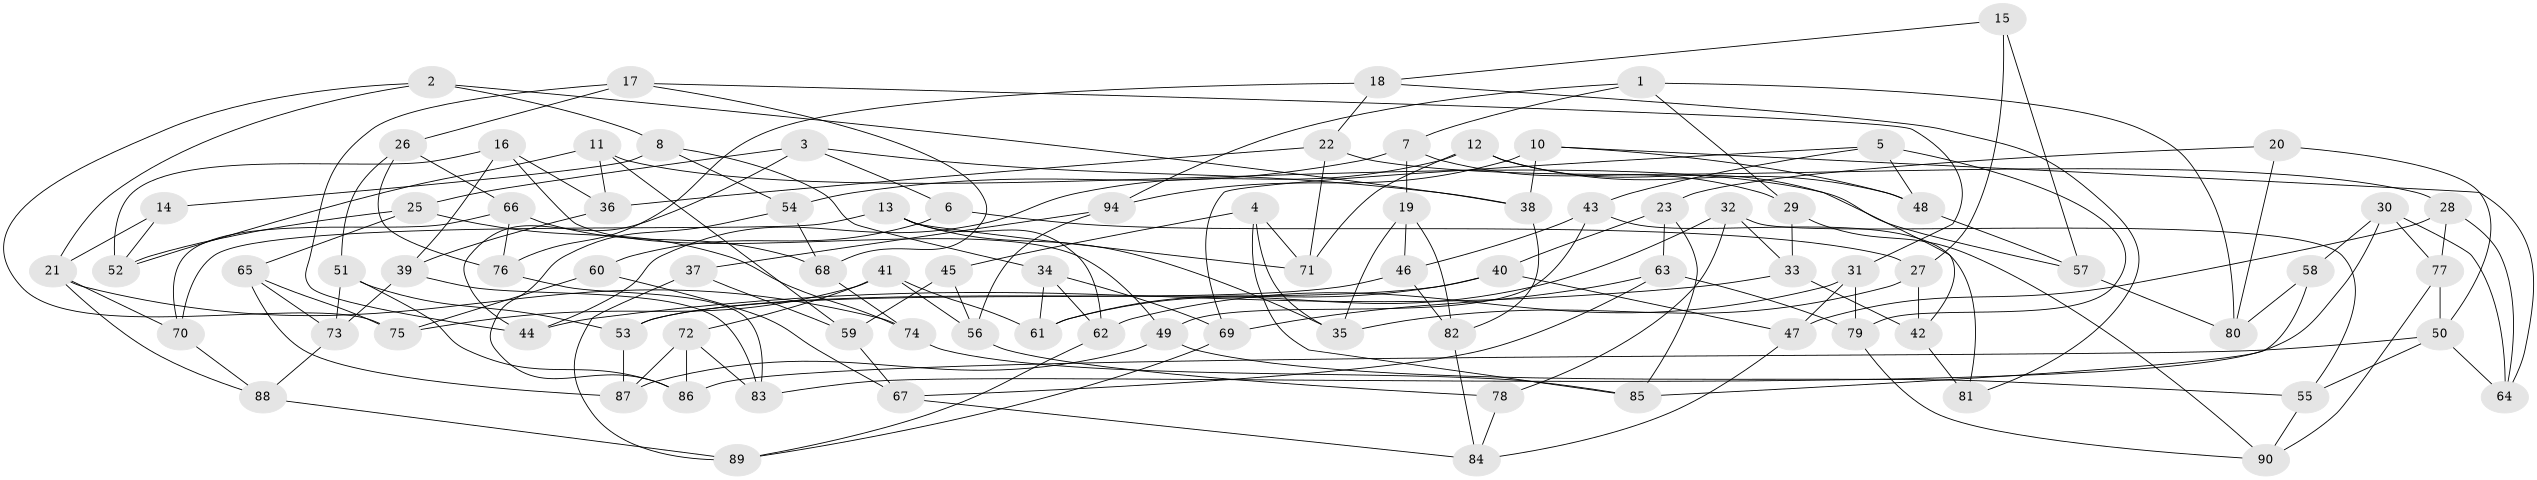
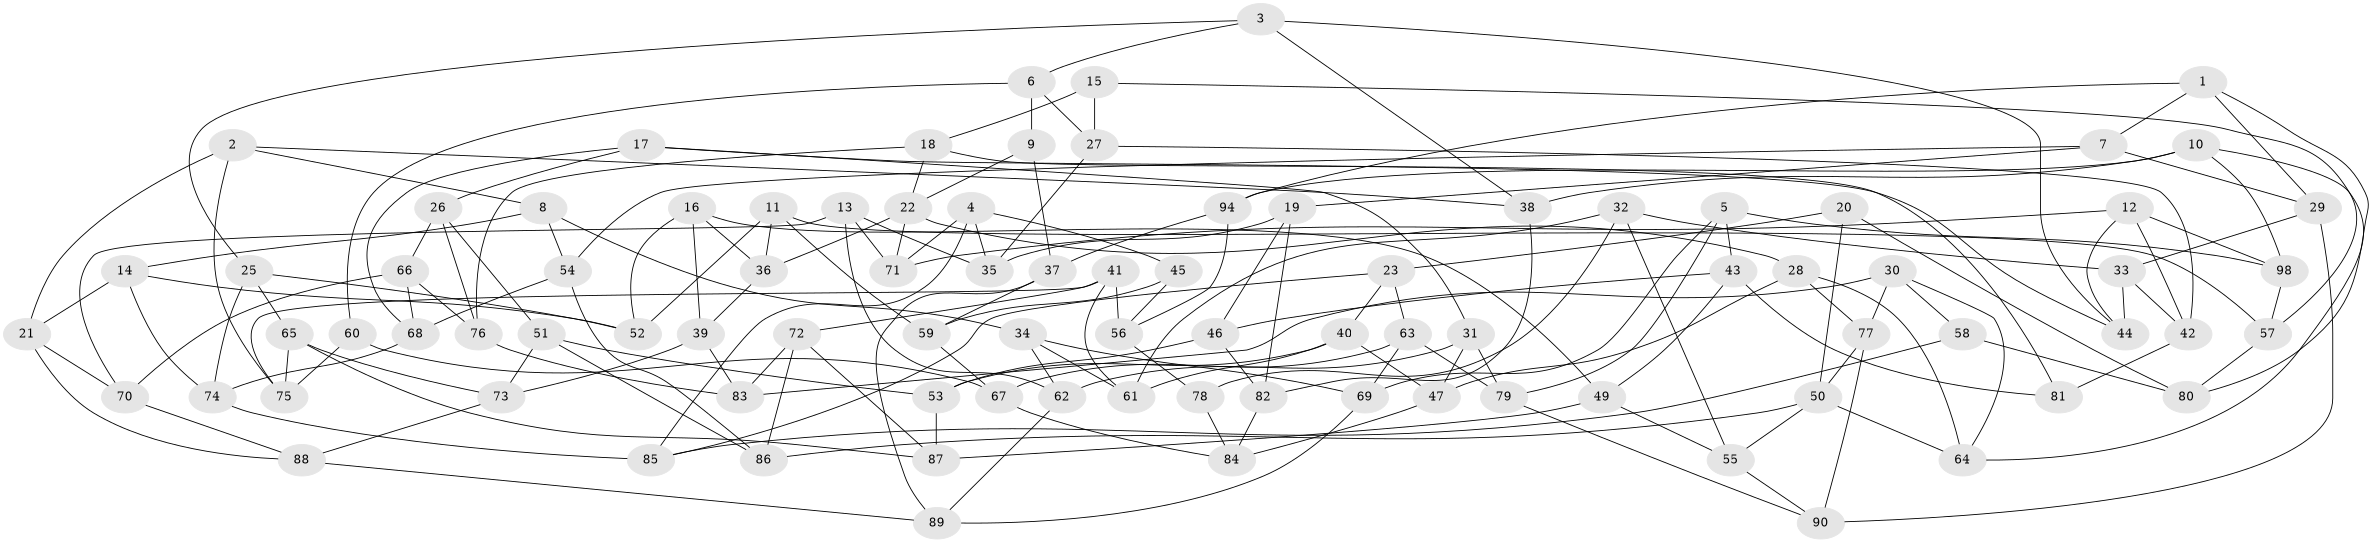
none -> (1032, 145)
(1921, 208) -> (2285, 271)
(483, 303) -> (157, 341)
